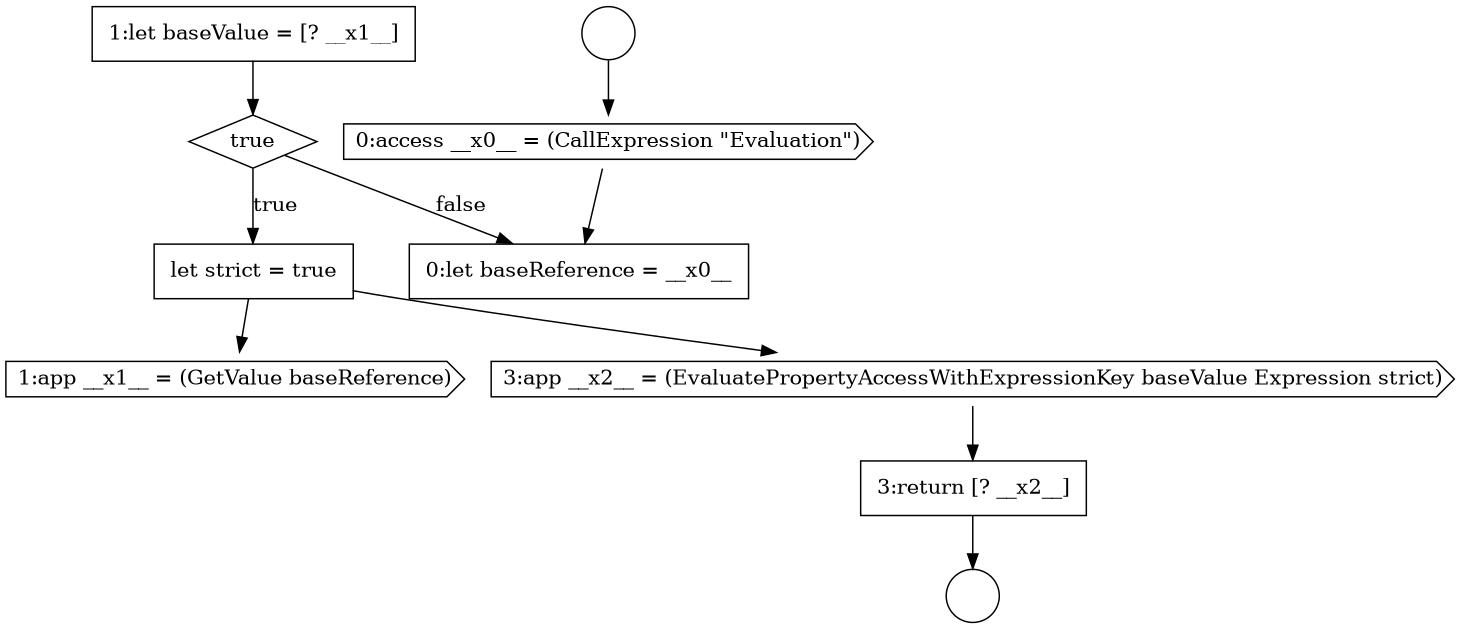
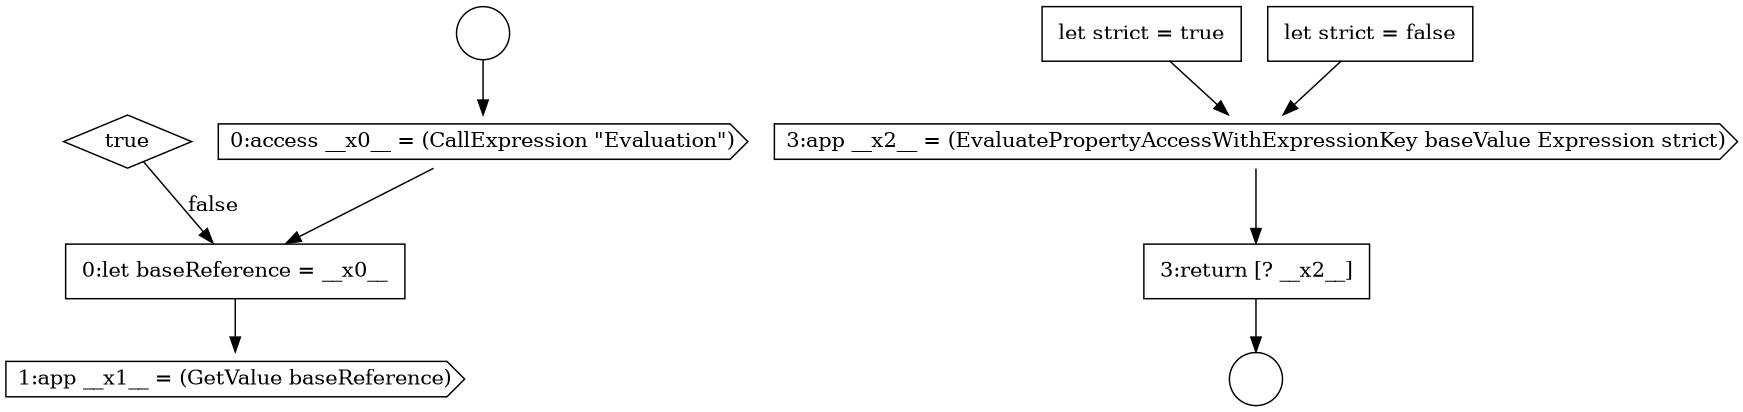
(253, 33) -> none
none -> (1370, 33)
(253, 198) -> none
(245, 318) -> (235, 317)
